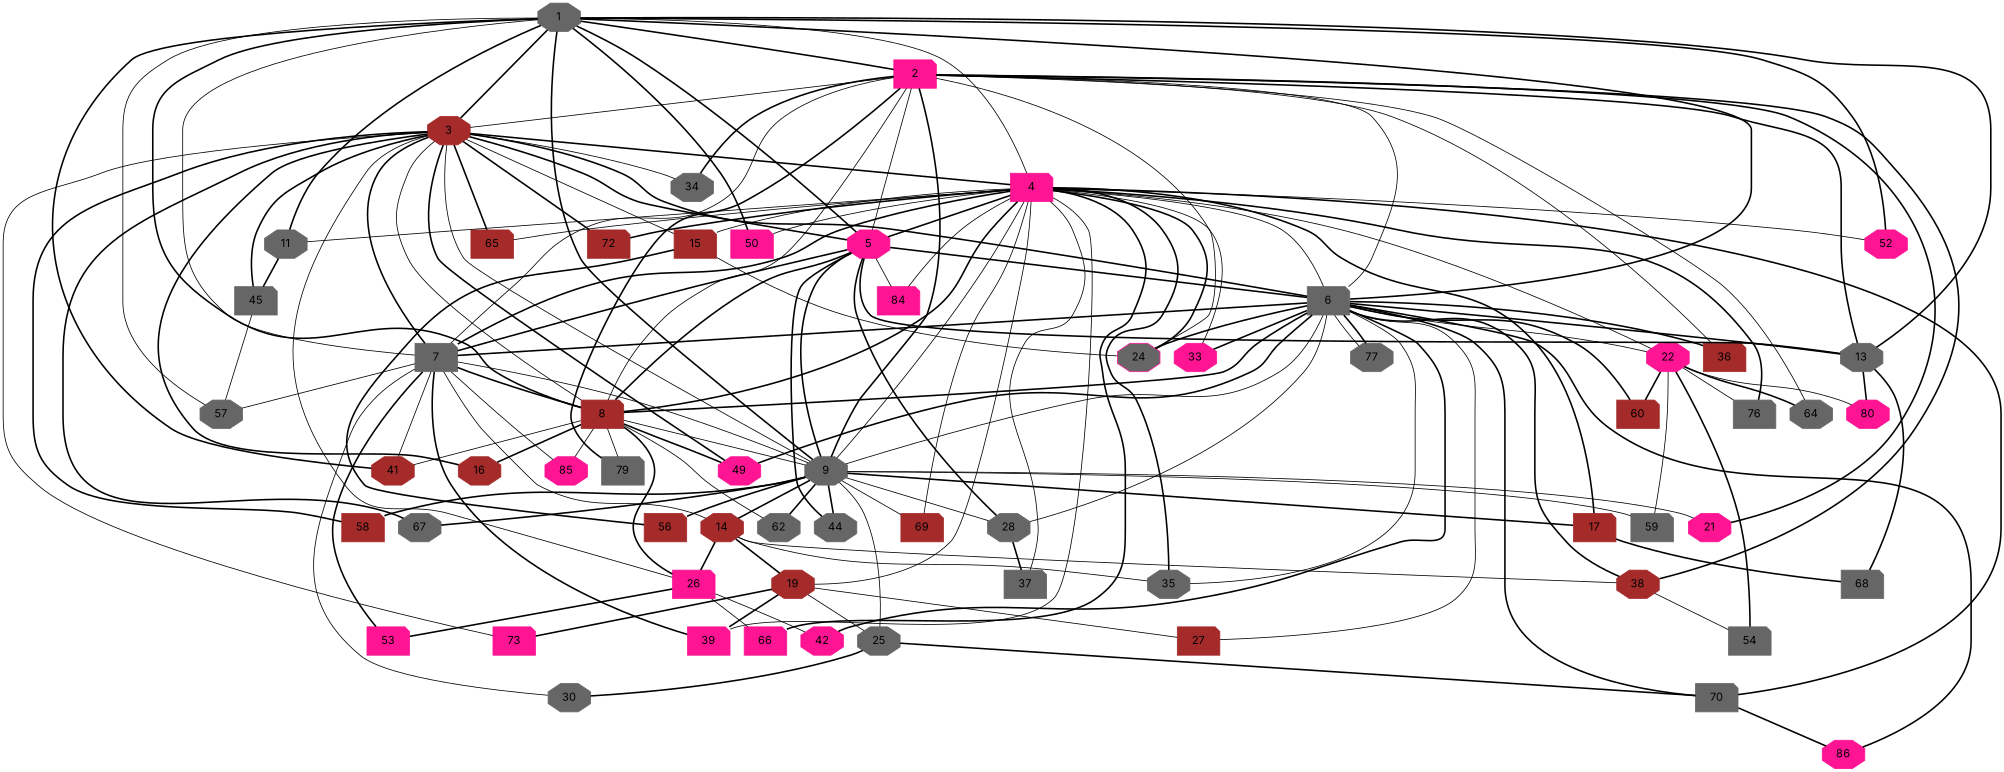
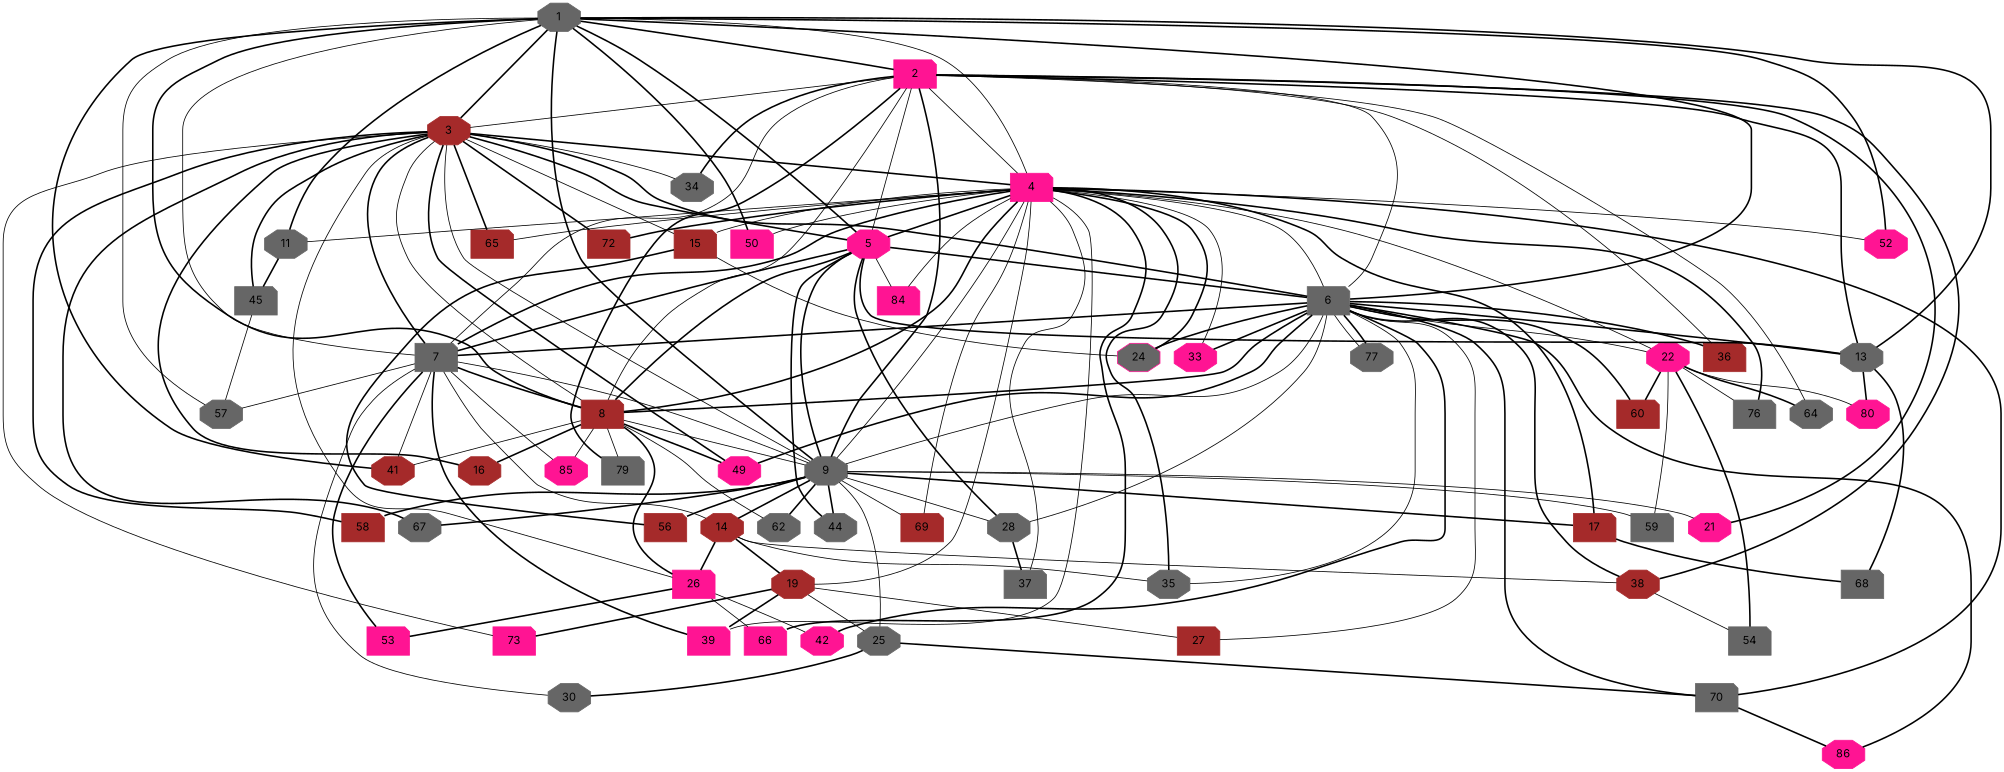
(1152, 167) -> (973, 131)
